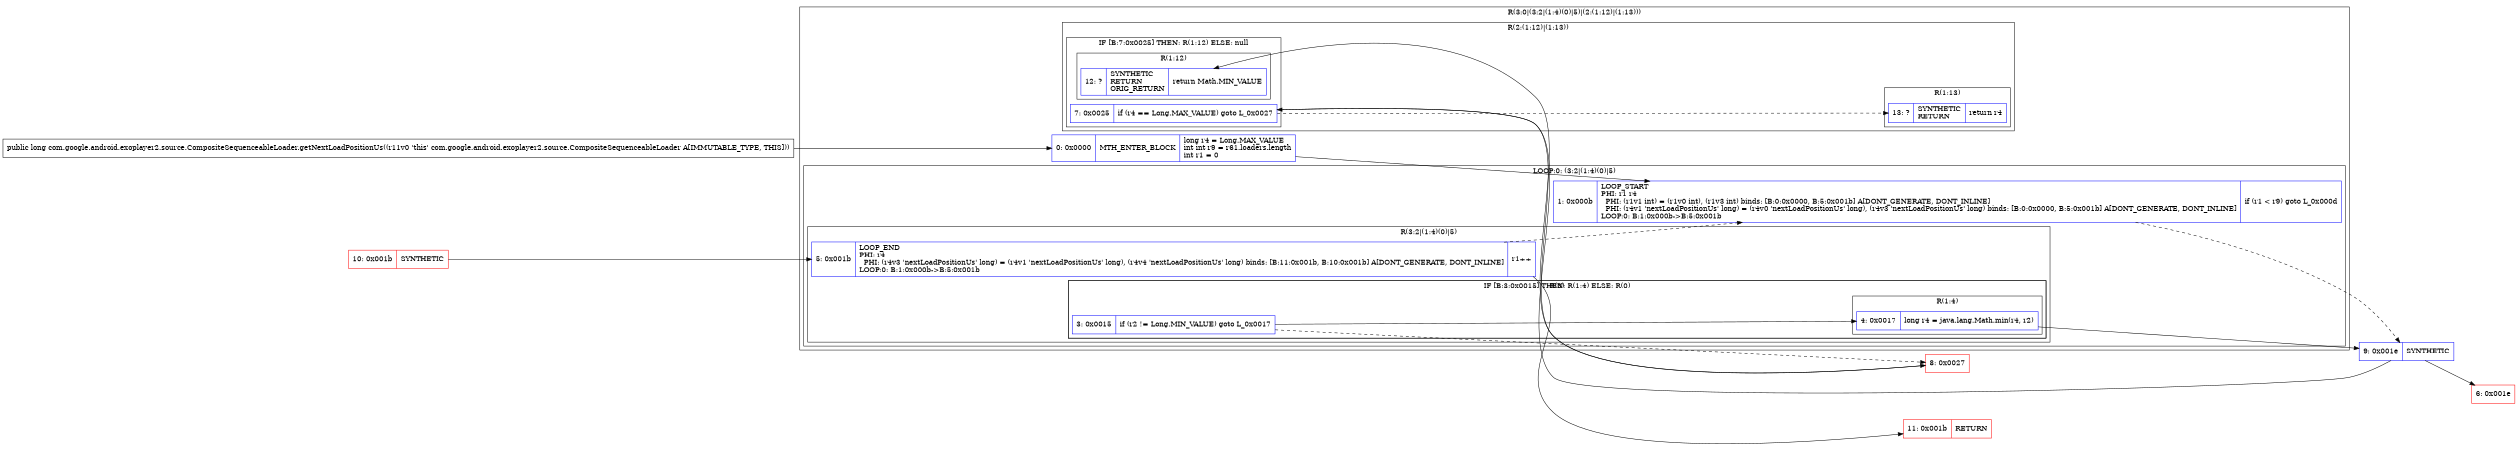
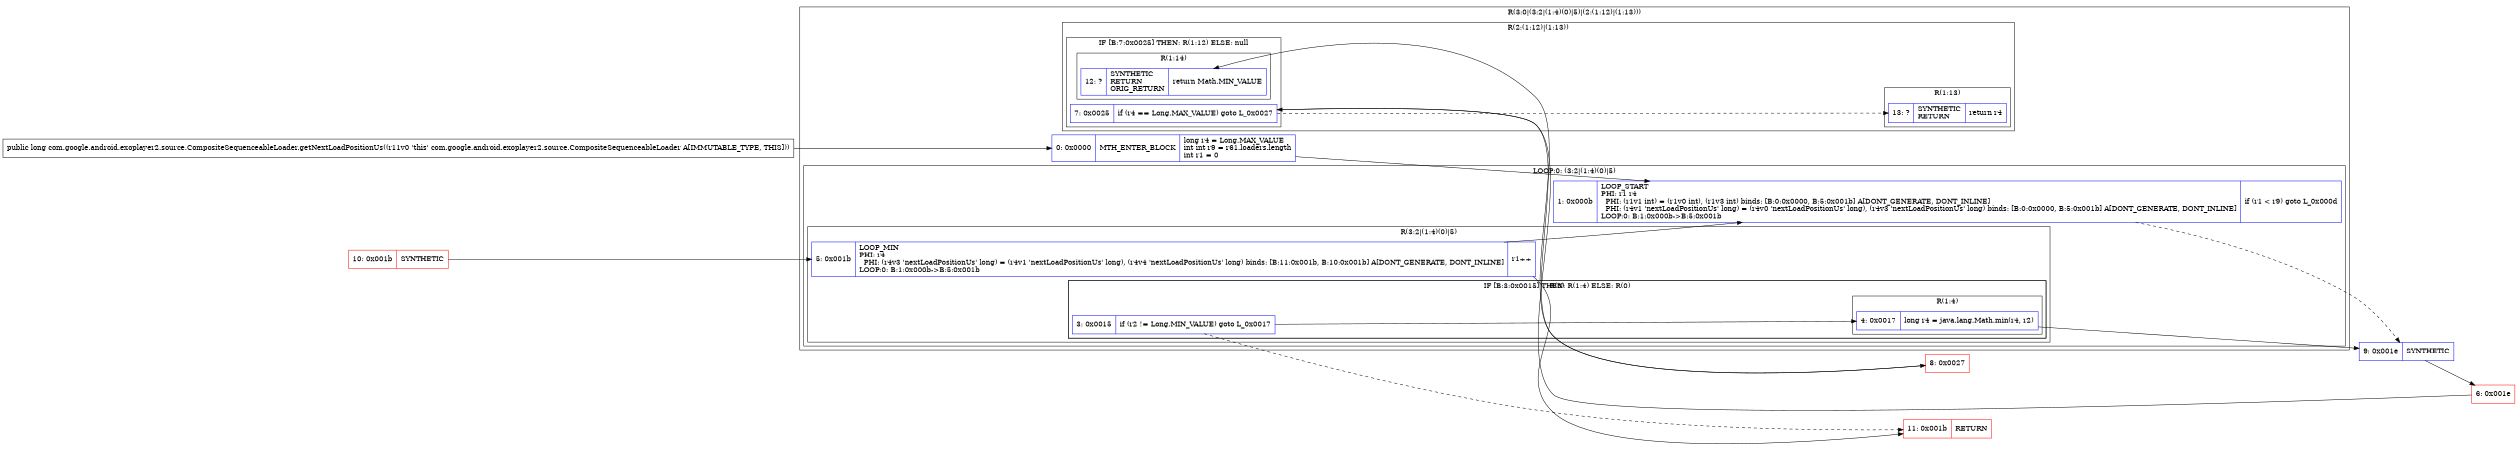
(1174, 59) -> (1174, 59)
(1621, 233) -> (1621, 233)
(880, 248) -> (879, 248)
(1743, 353) -> (1547, 412)
(1716, 392) -> (1746, 410)
